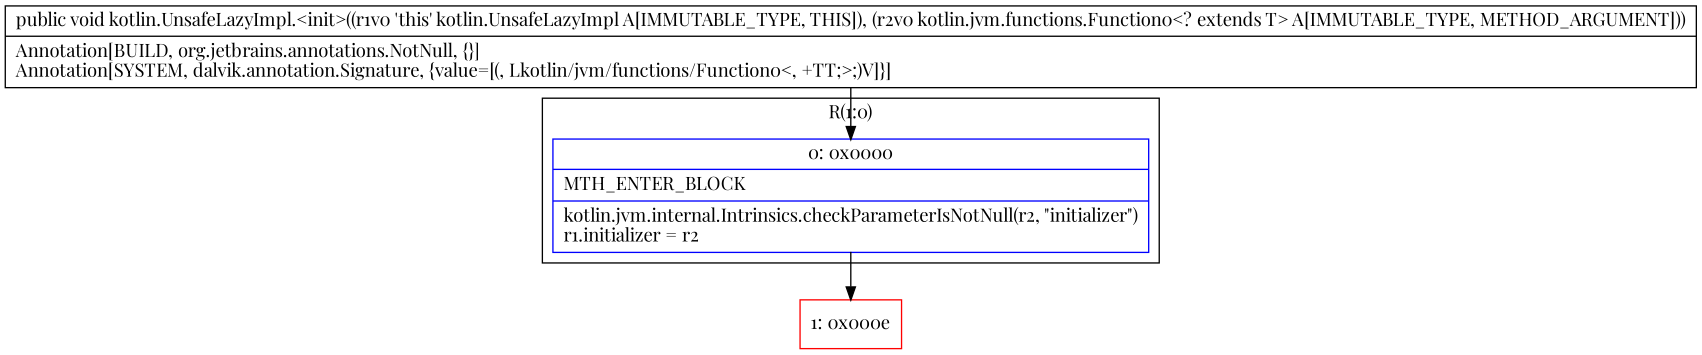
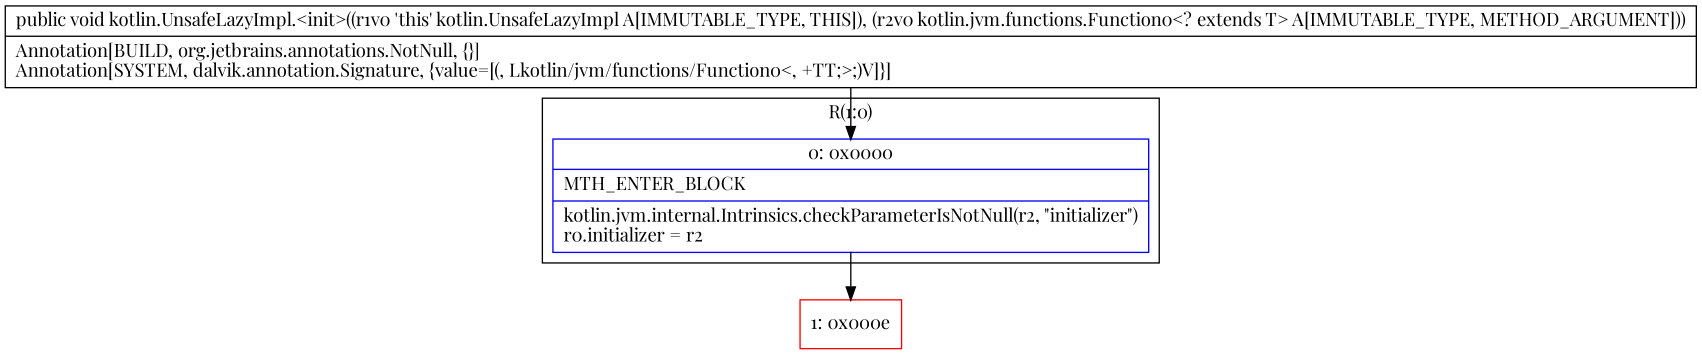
(631, 236) -> (633, 236)
